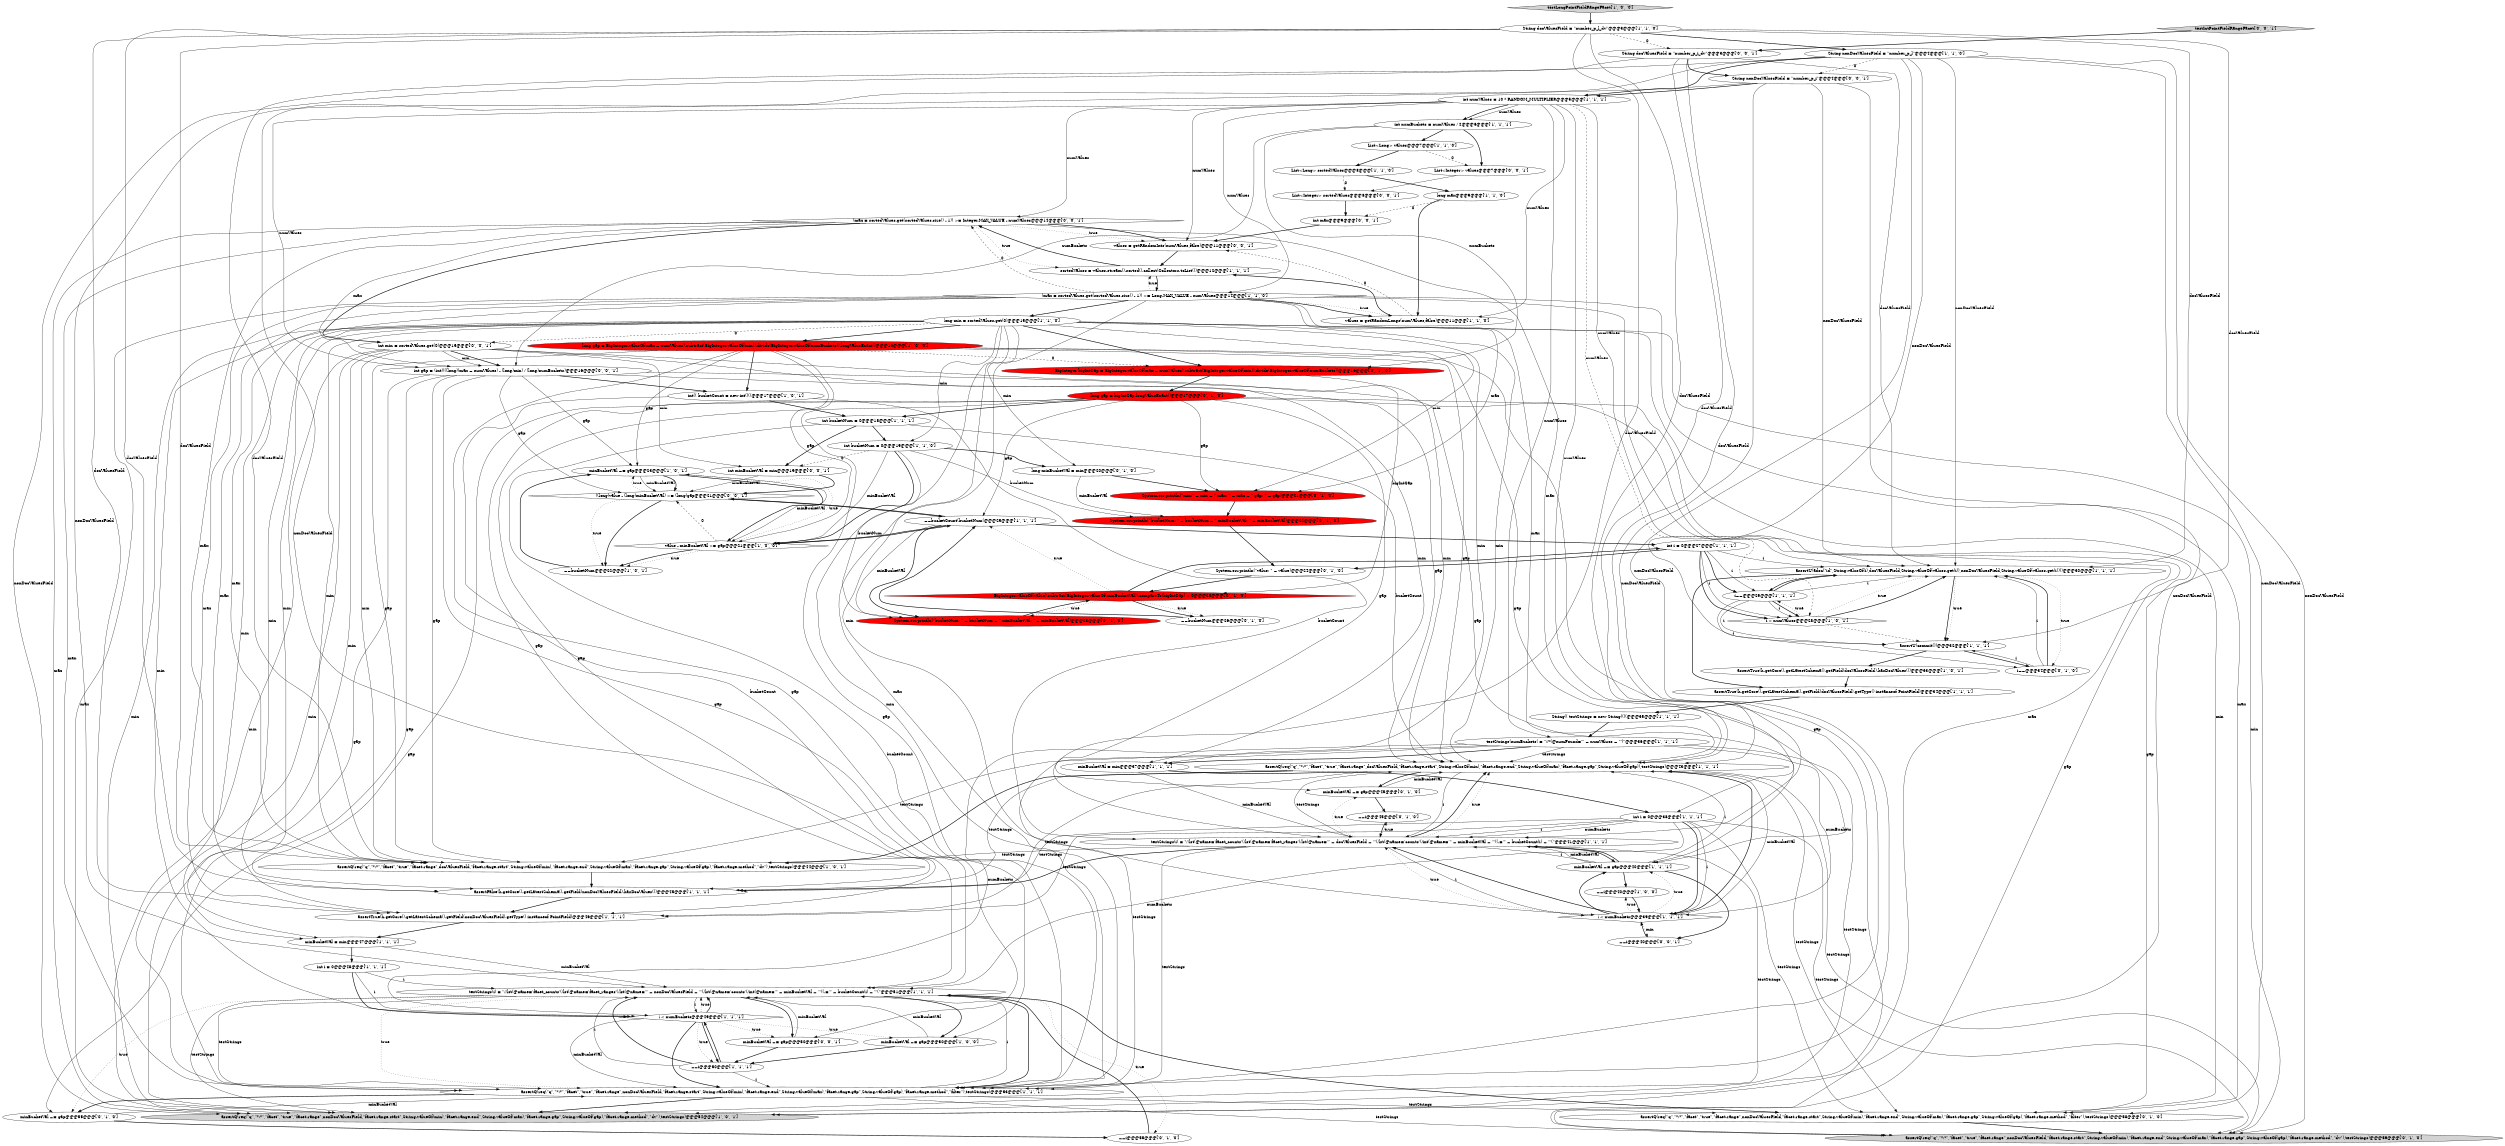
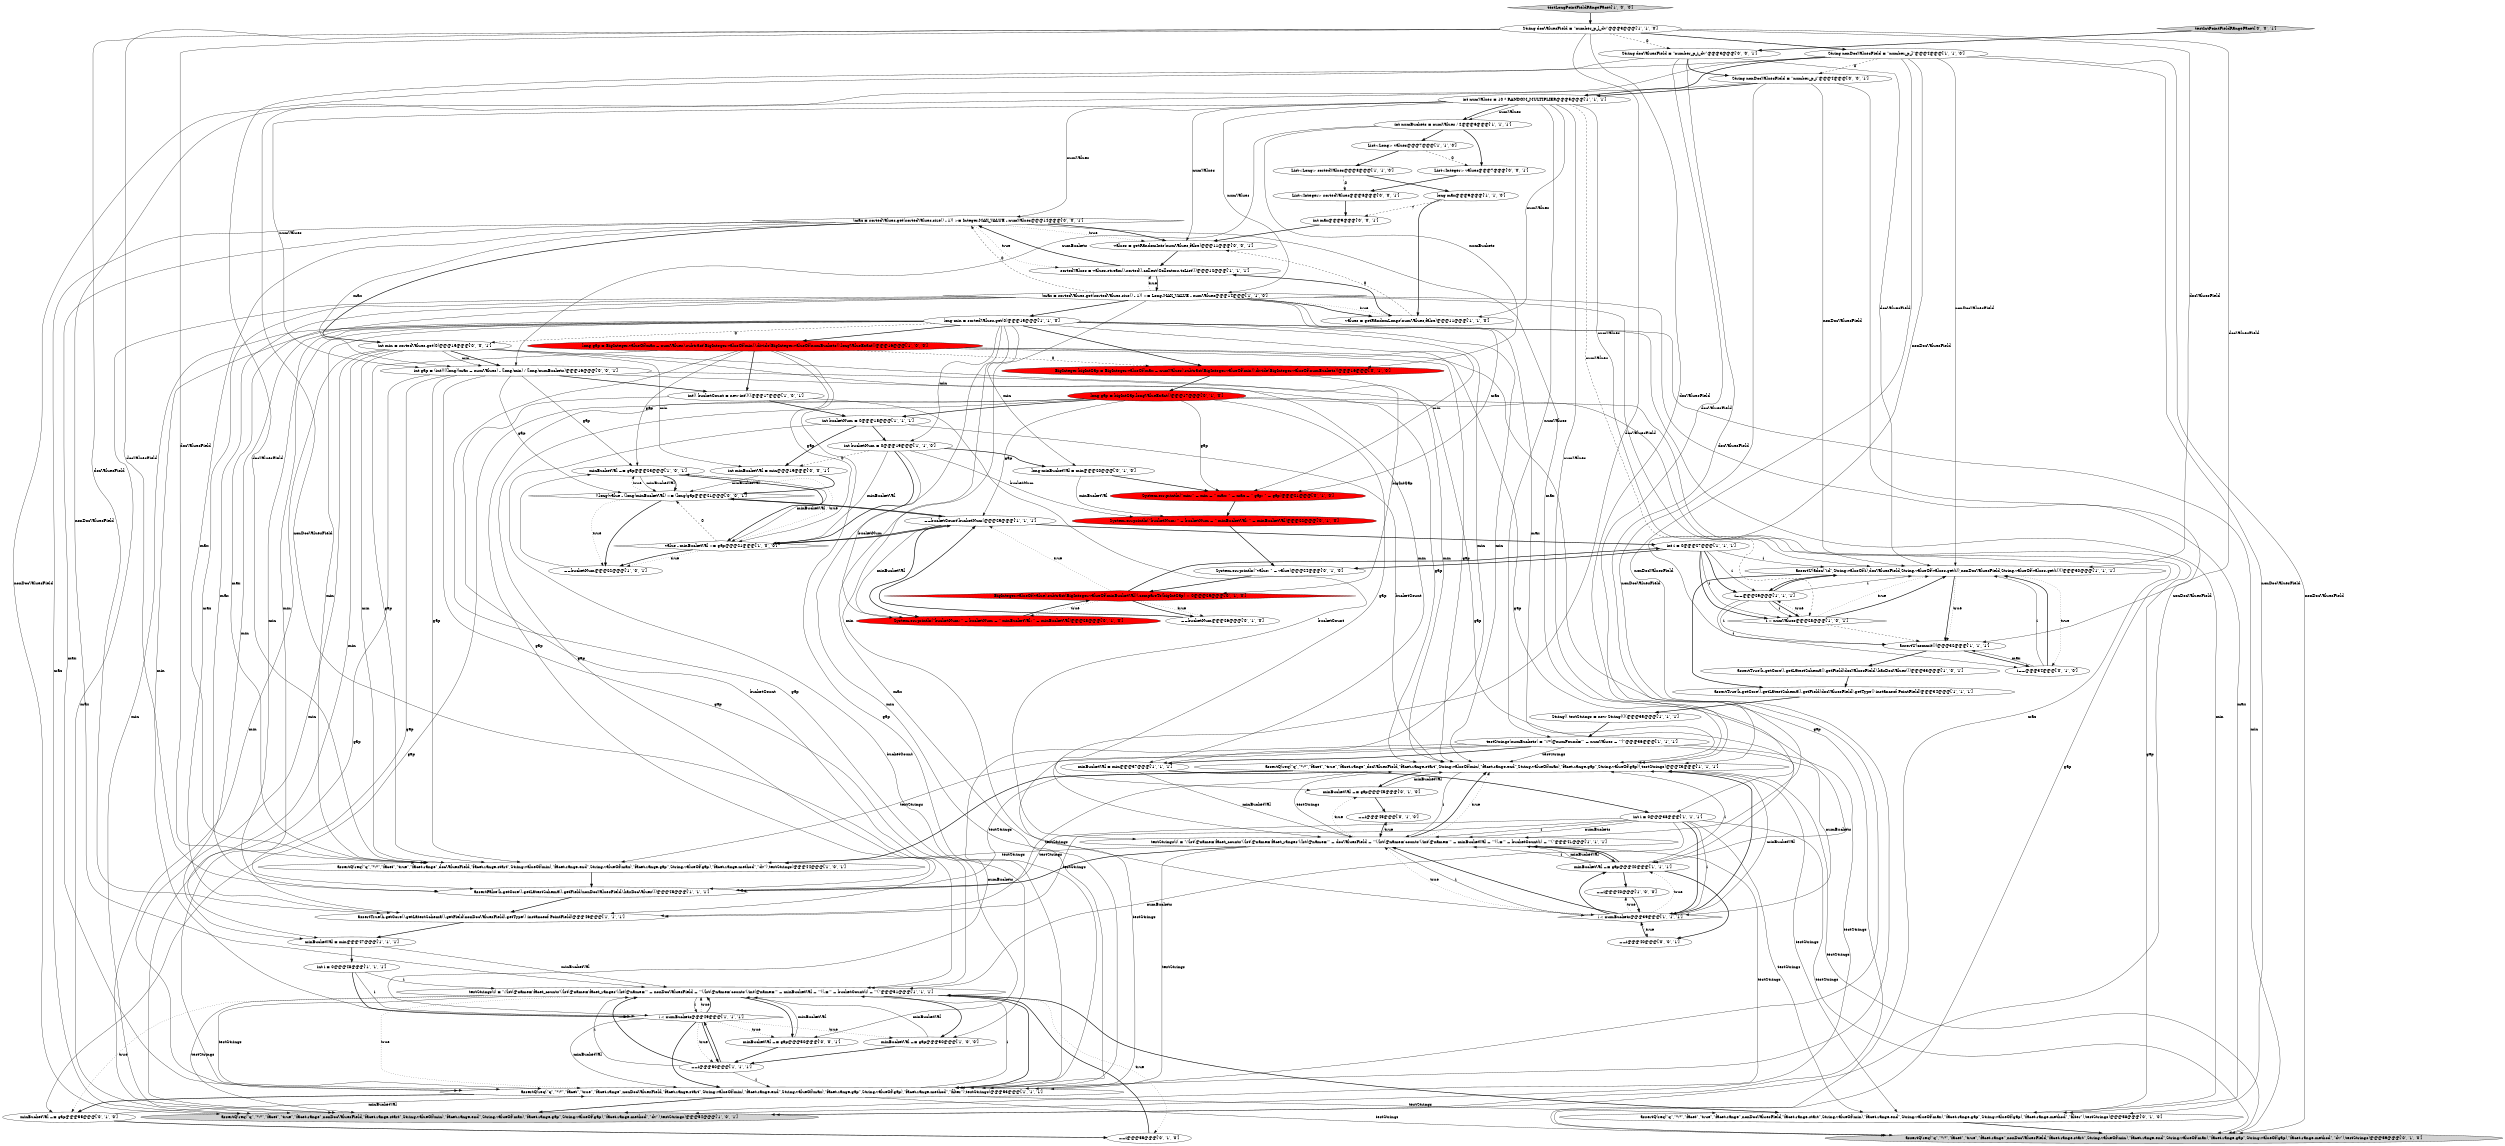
(1415, 183) -> (1415, 183)
(1413, 208) -> (1413, 208)
(520, 513) -> (520, 513)
(2016, 659) -> (2016, 659)
(1650, 930) -> (1650, 930)
